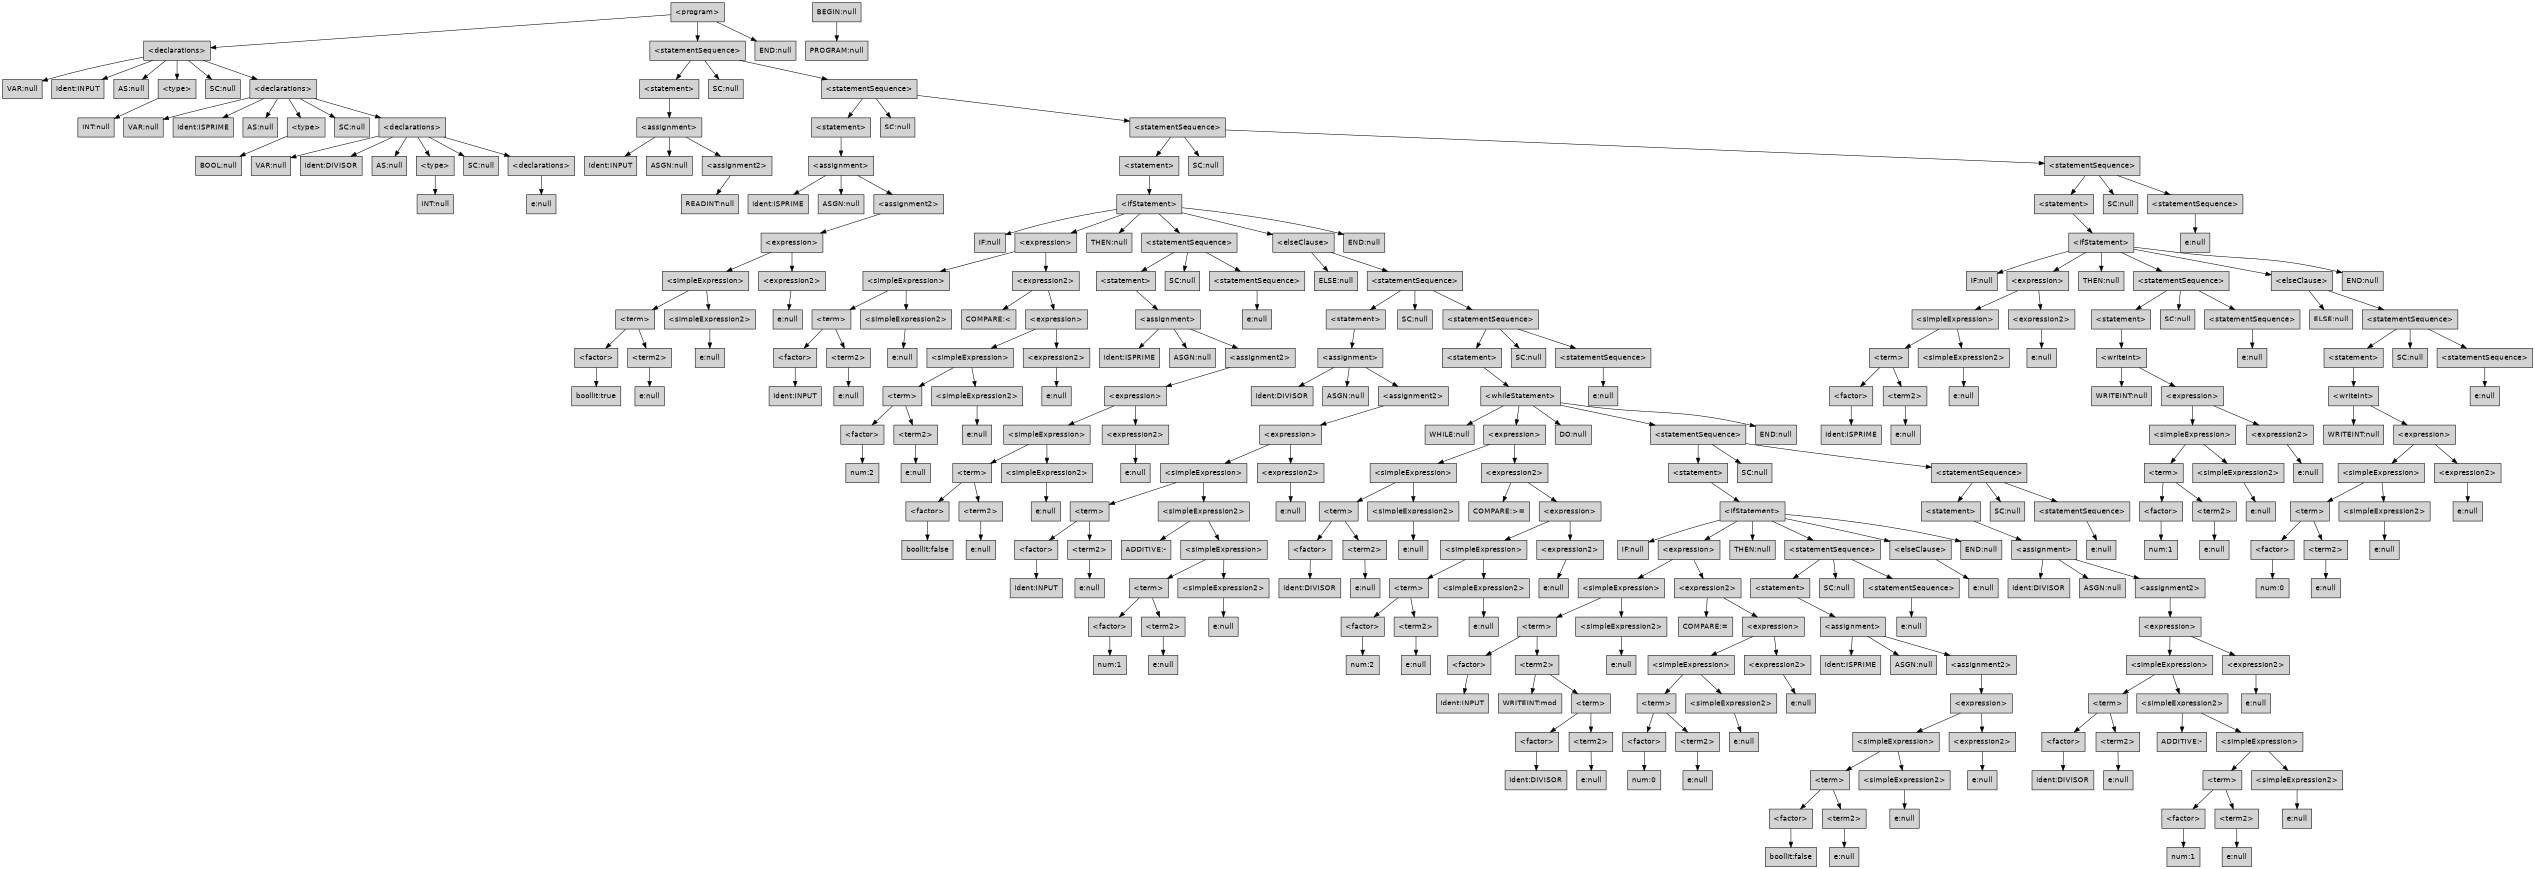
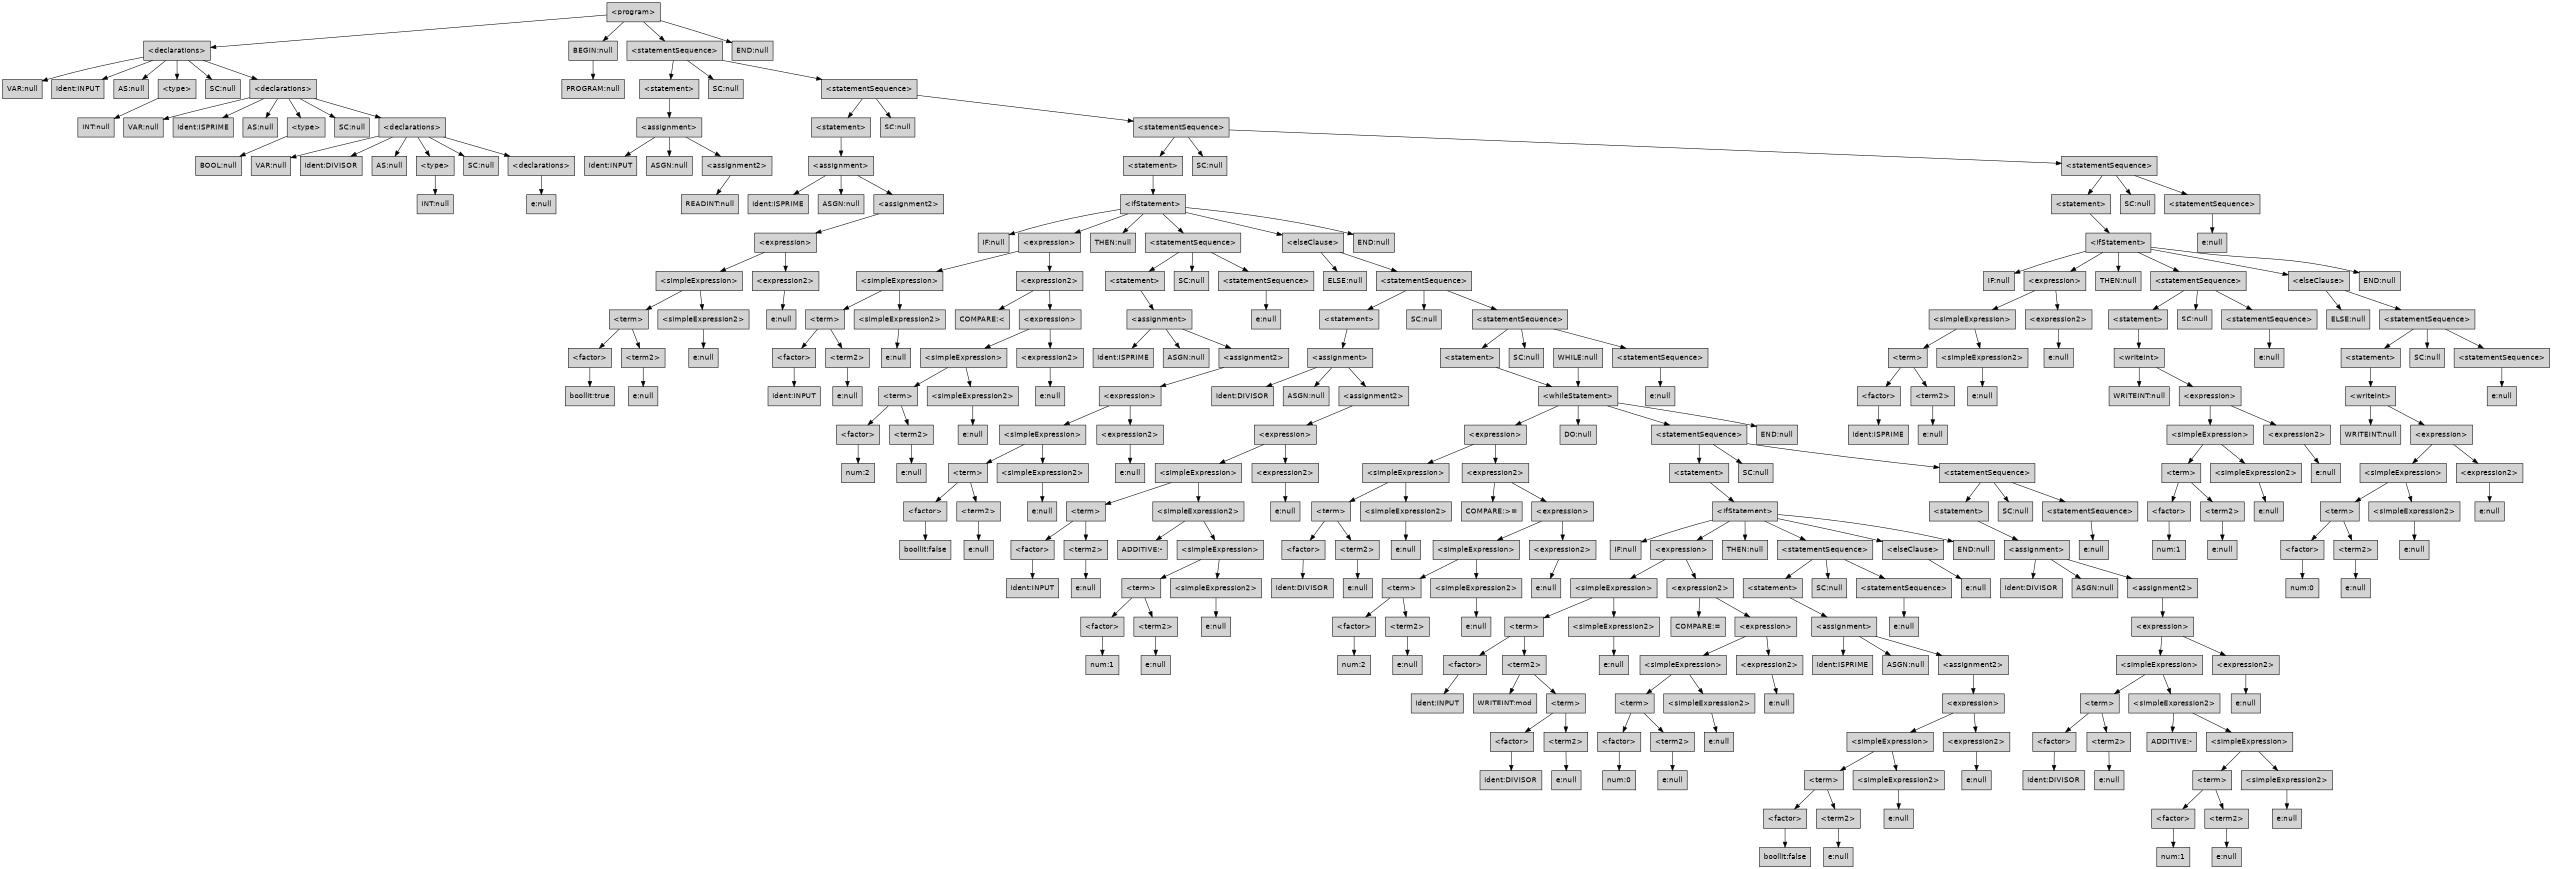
none -> (615, 30)
(1488, 414) -> (1578, 374)
